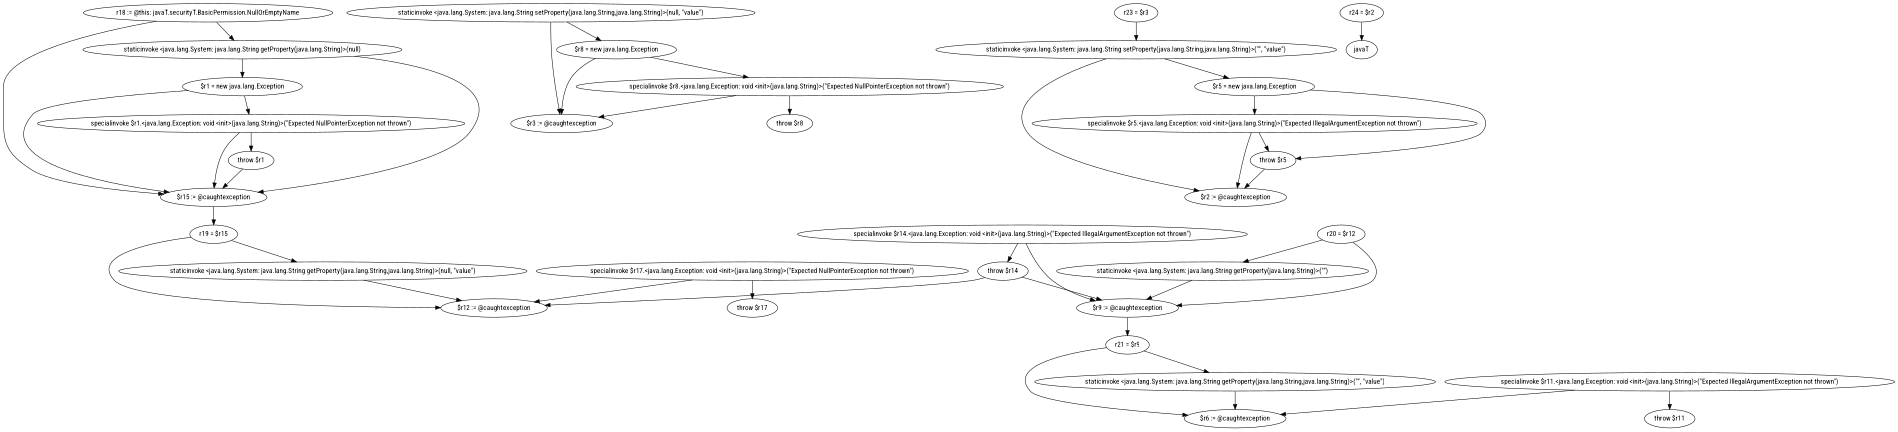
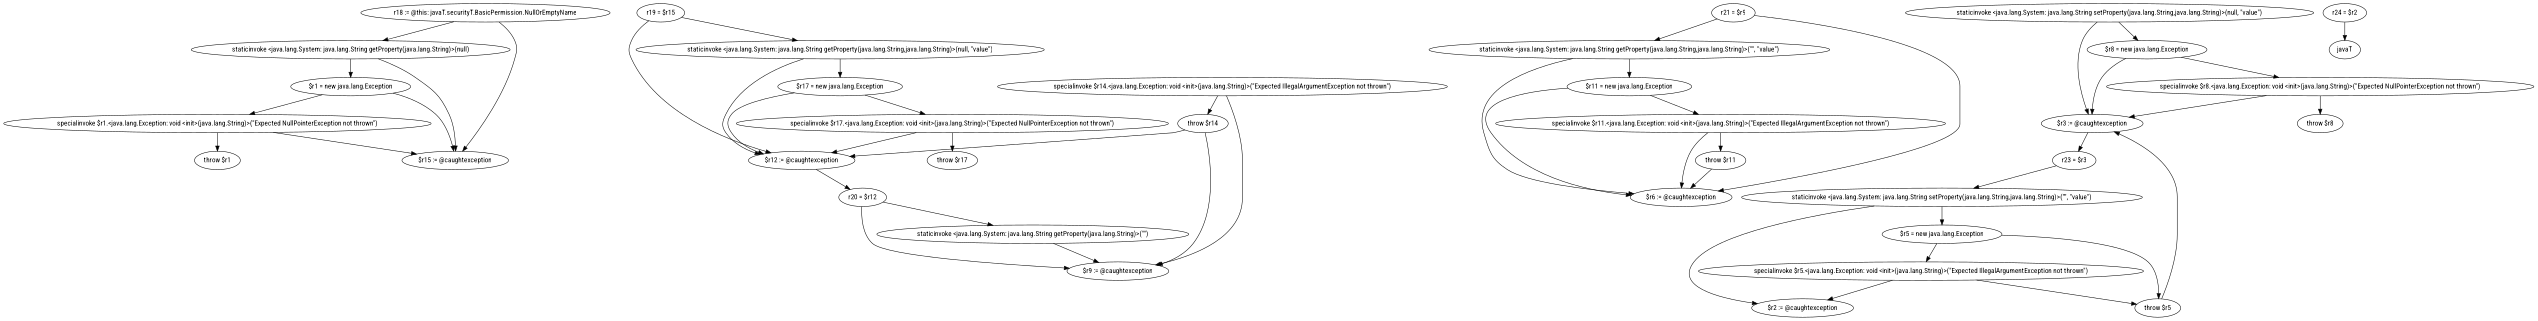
none -> (840, 87)
none -> (1629, 87)
none -> (2084, 140)
(235, 177) -> none
(1256, 177) -> (2177, 204)
none -> (1703, 177)
none -> (831, 178)
(214, 213) -> none
(1128, 324) -> none
